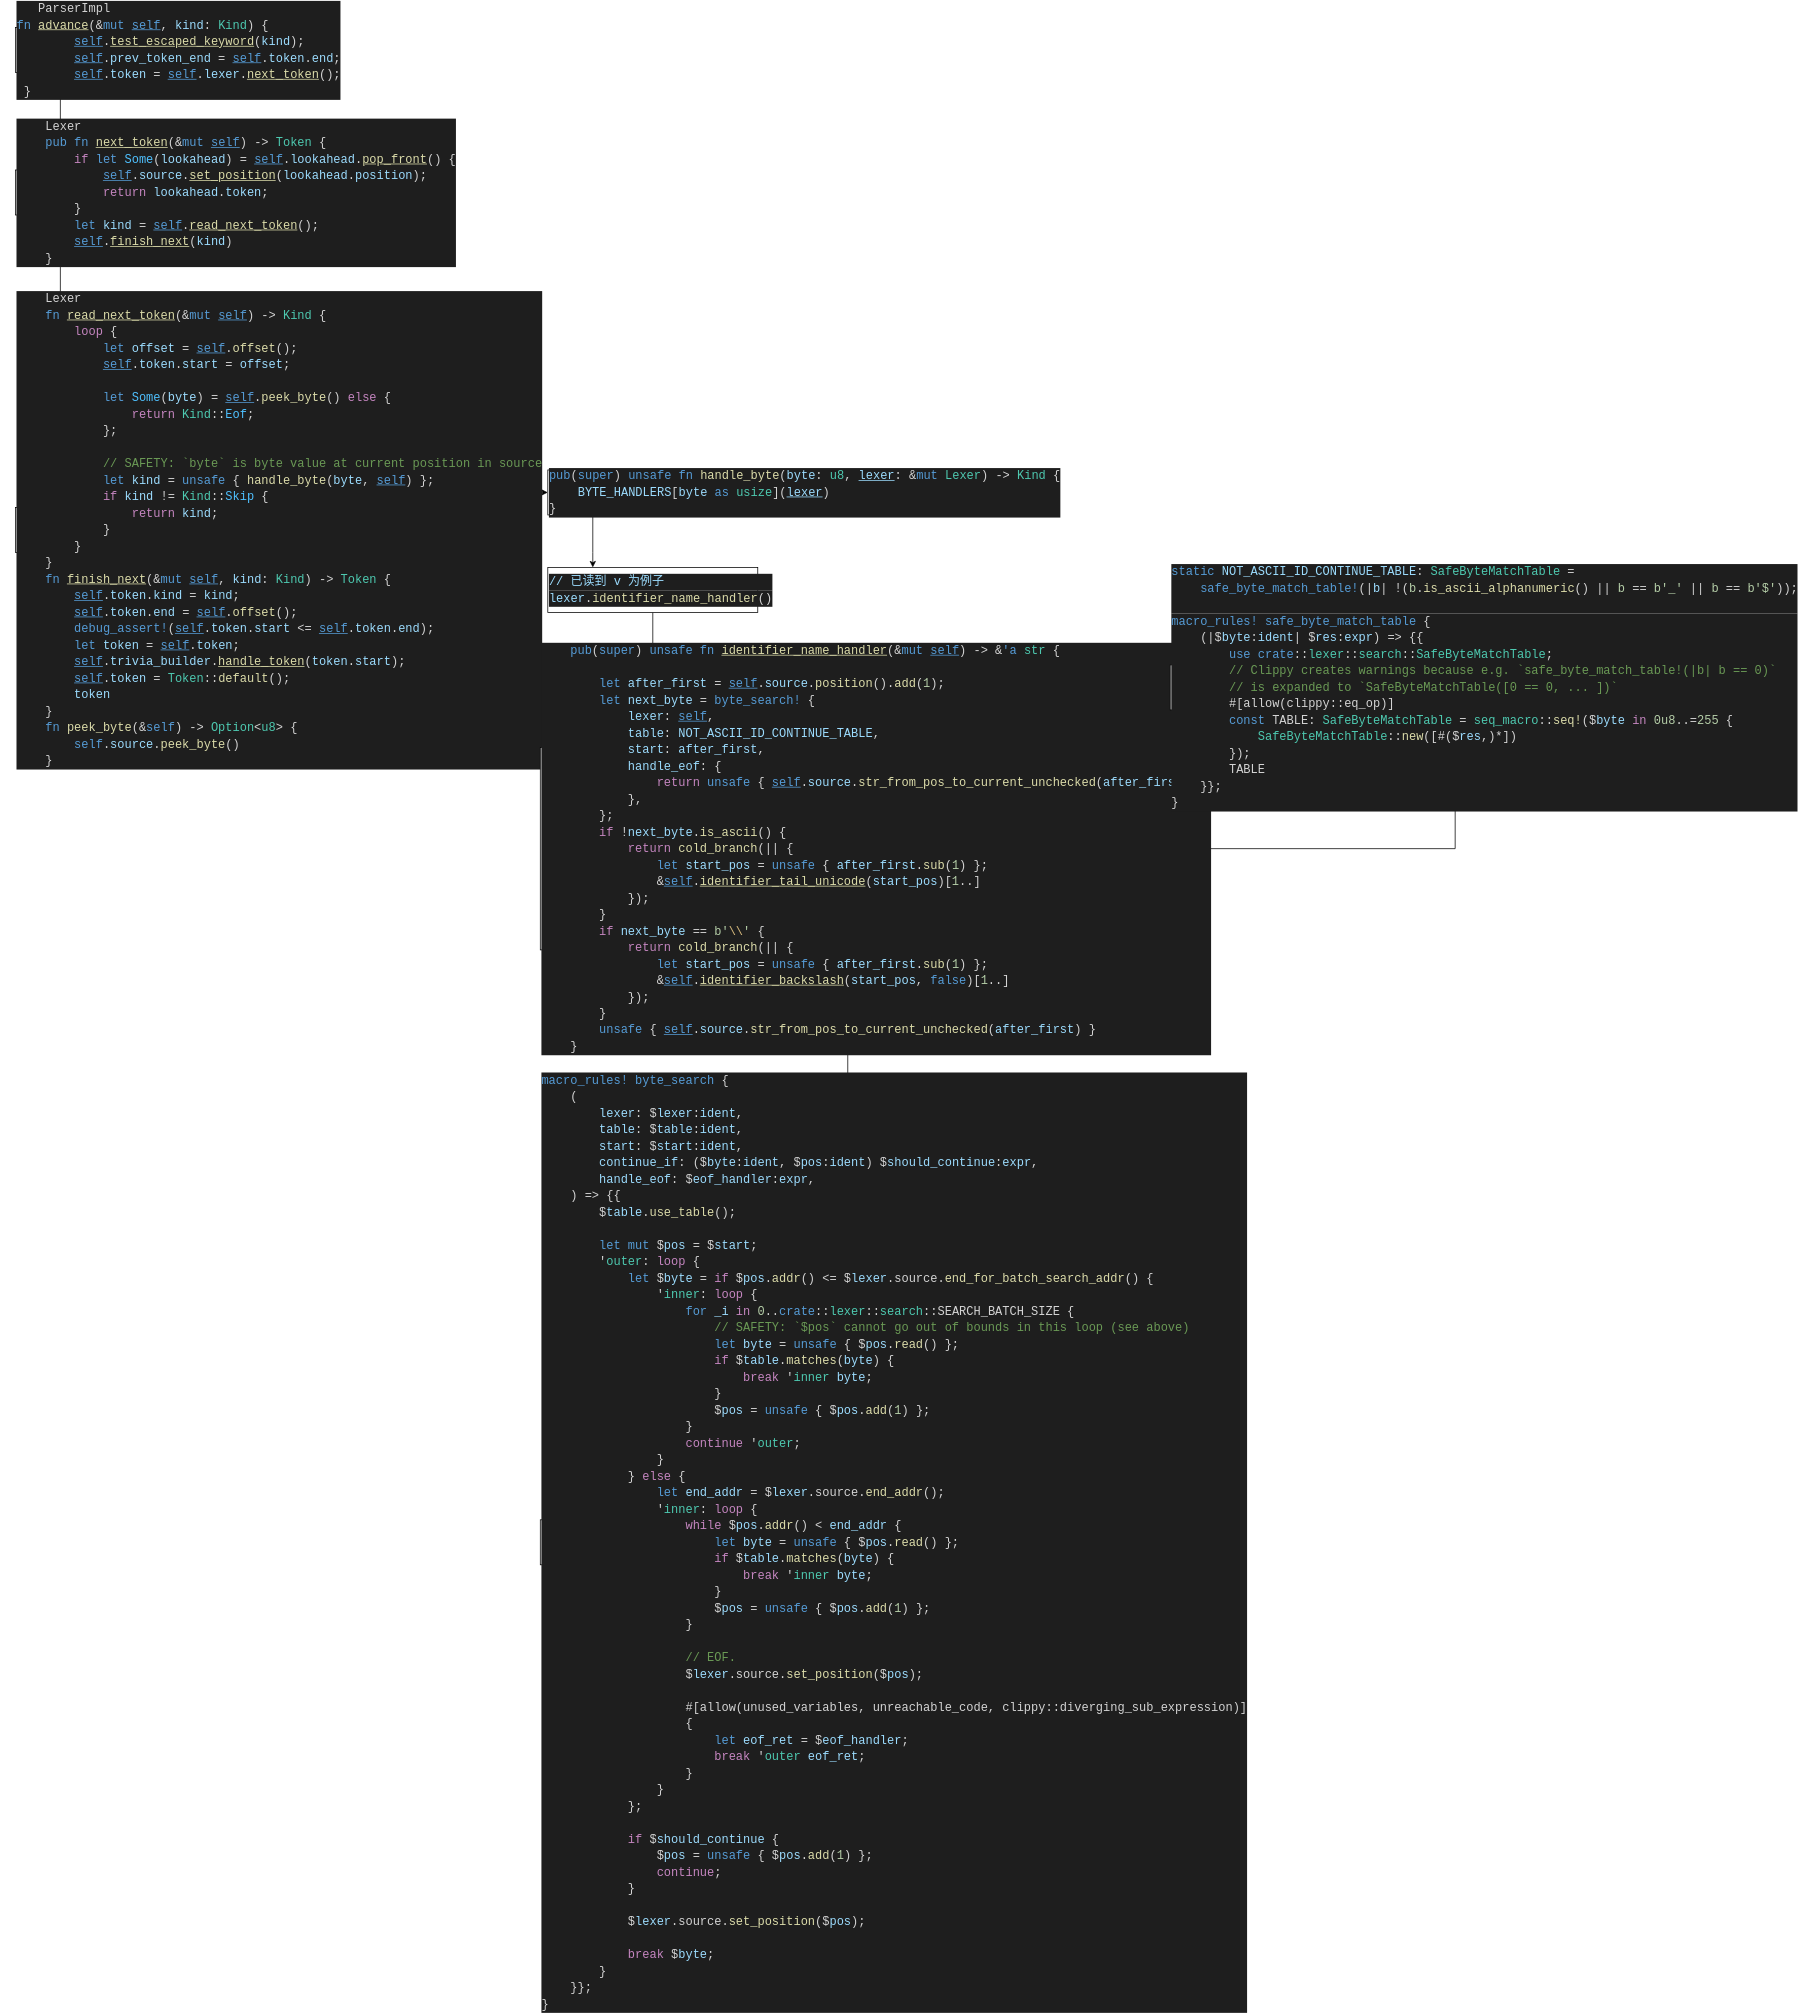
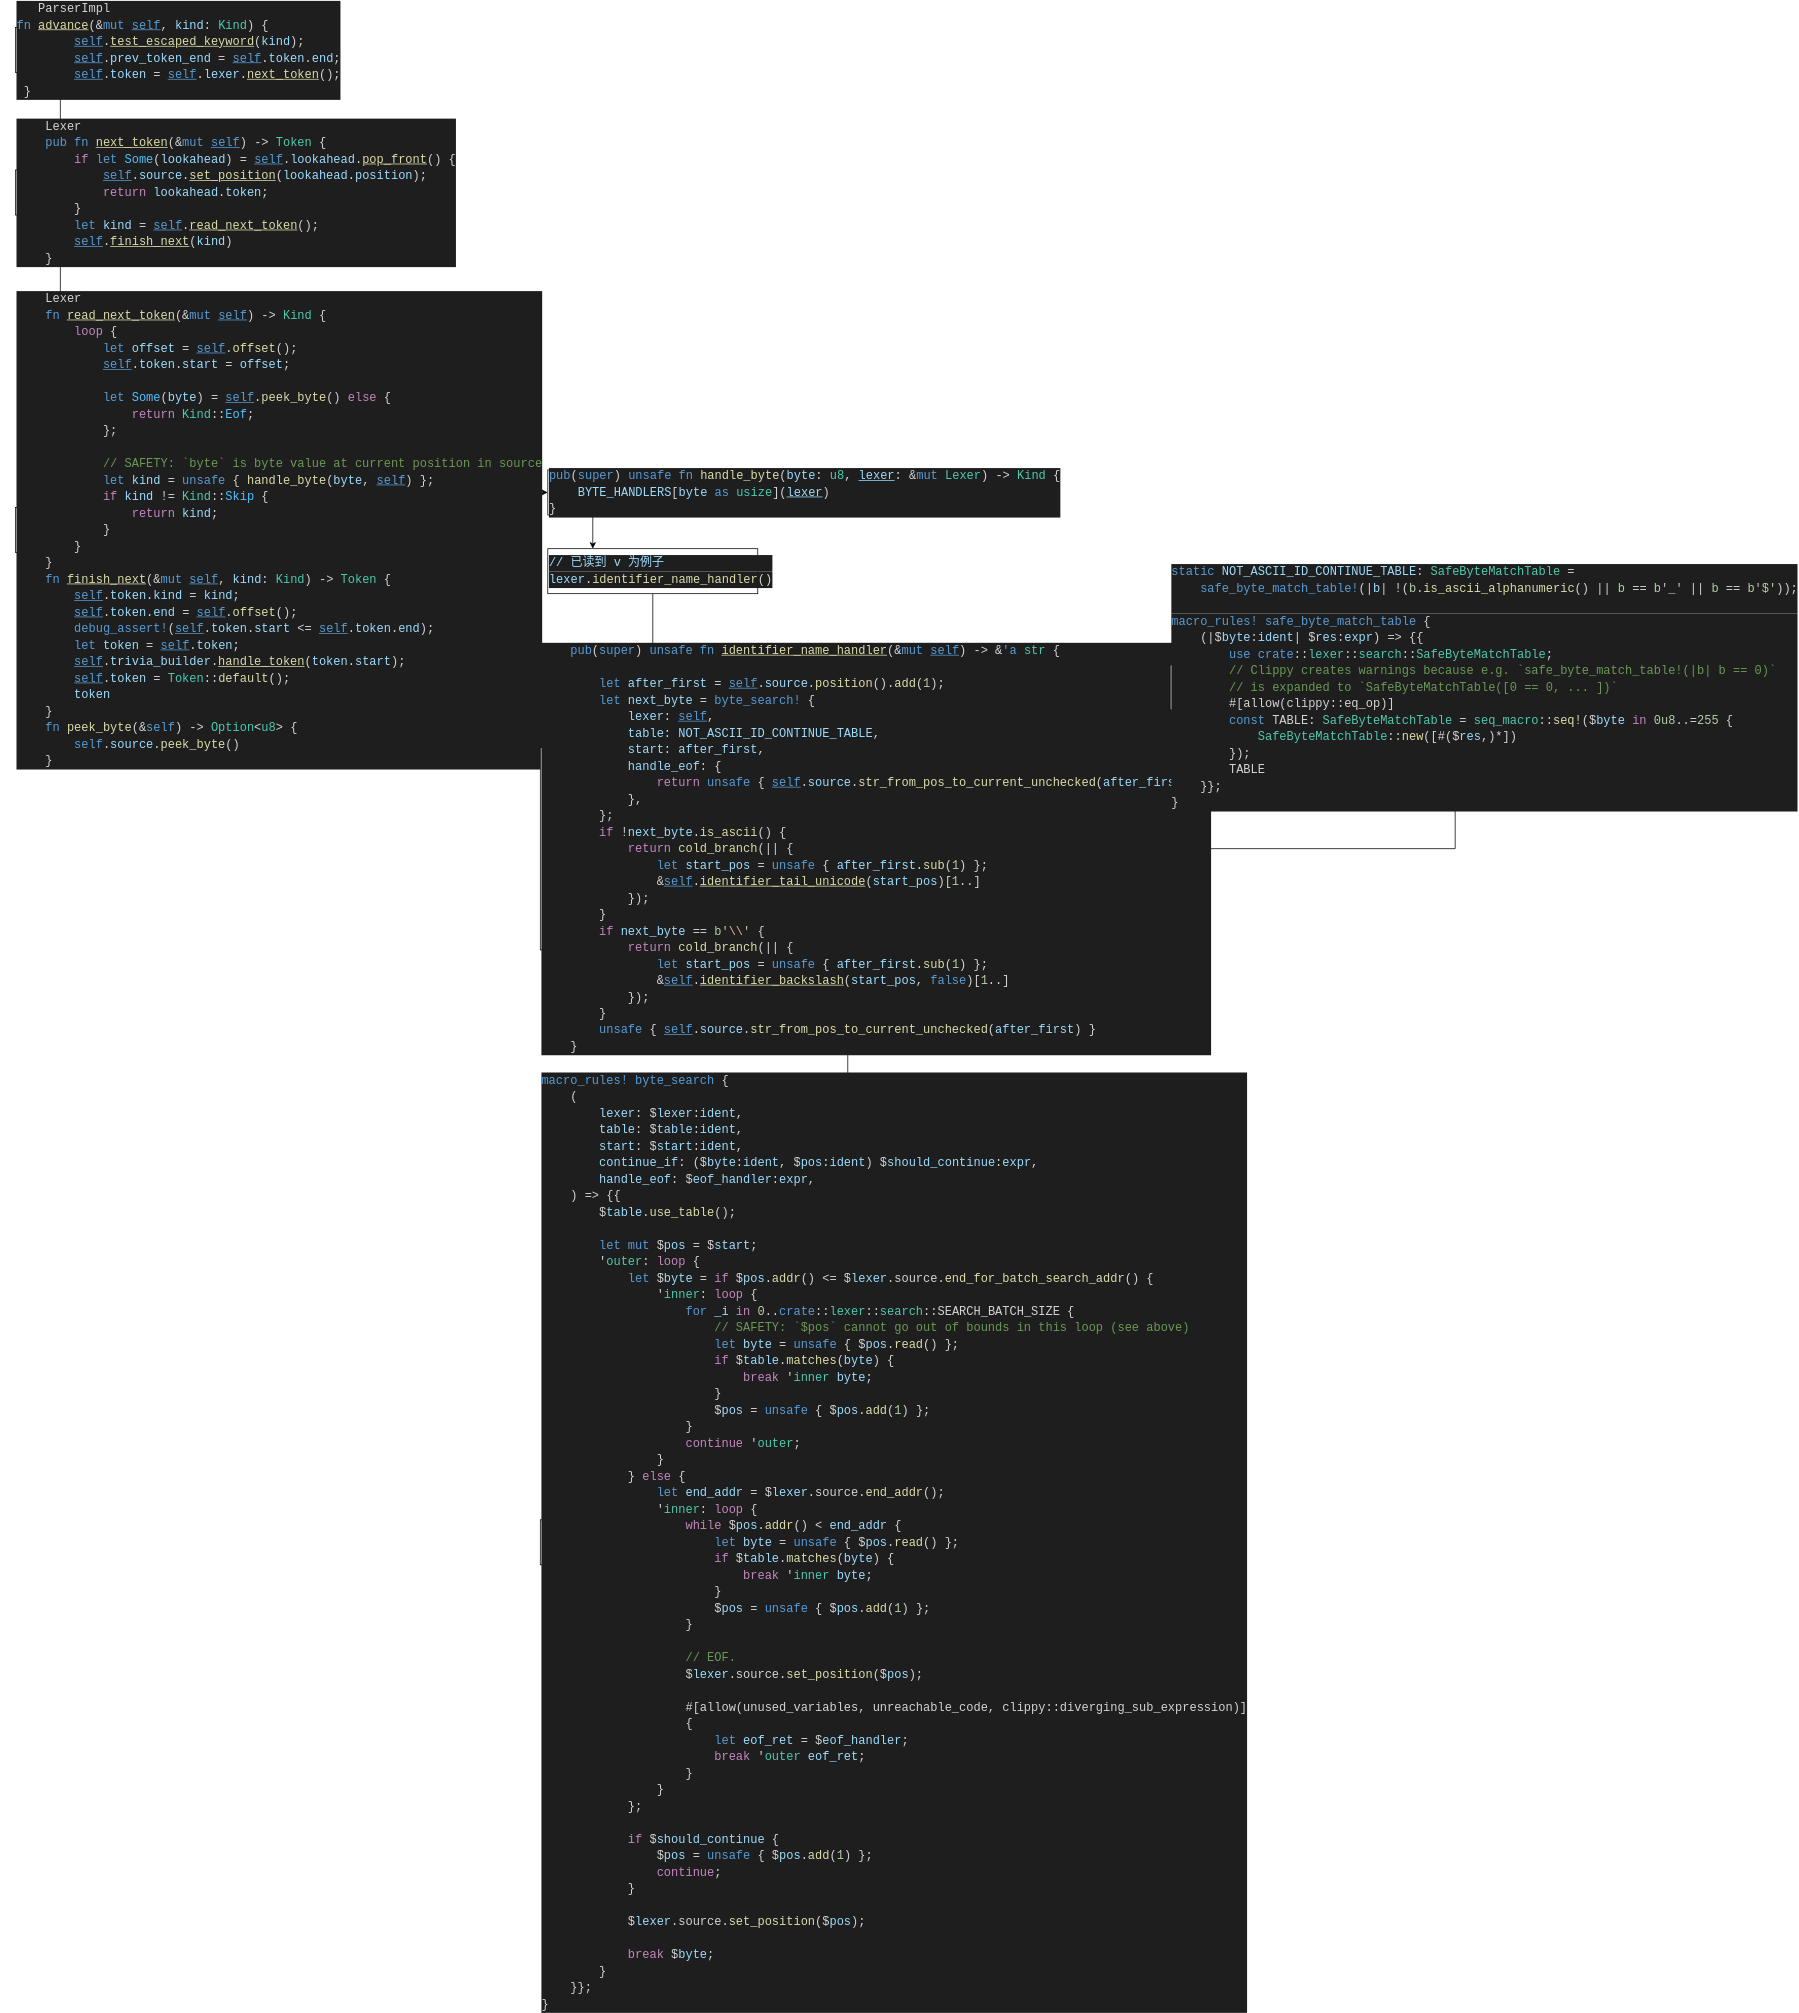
(653, 590) -> (653, 571)
